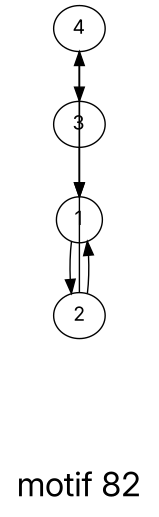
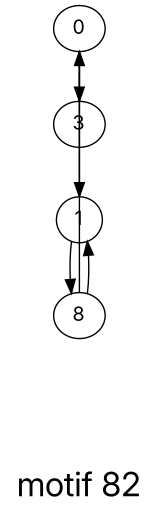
(79, 29) -> (79, 29)
(79, 165) -> none
(79, 316) -> (79, 316)
